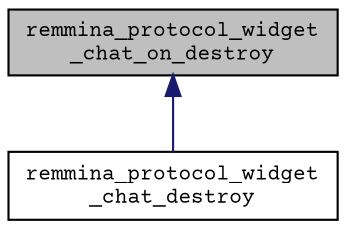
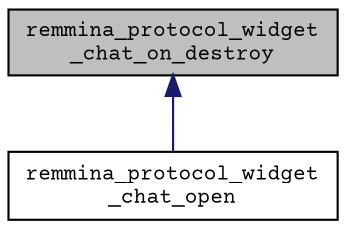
(173, 186) -> (173, 186)
